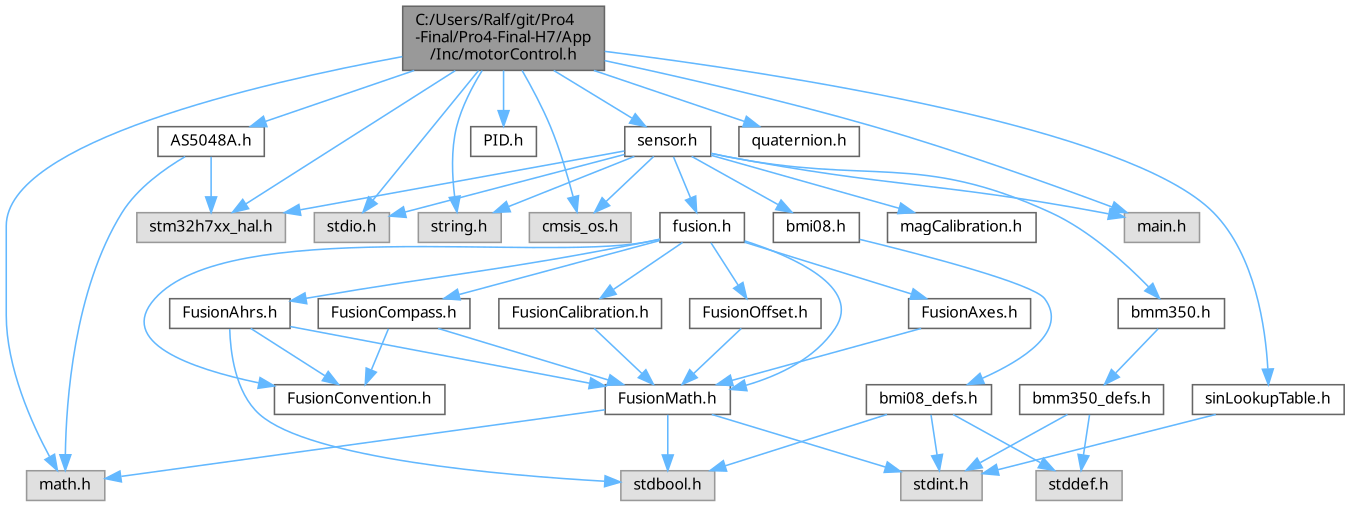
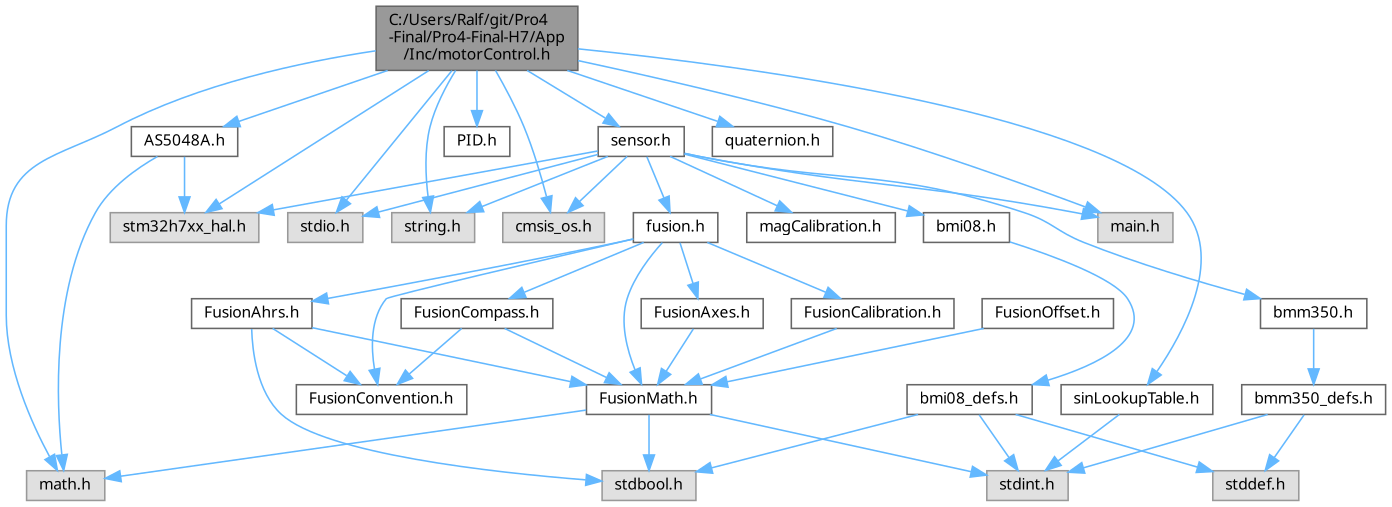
(725, 264) -> none
